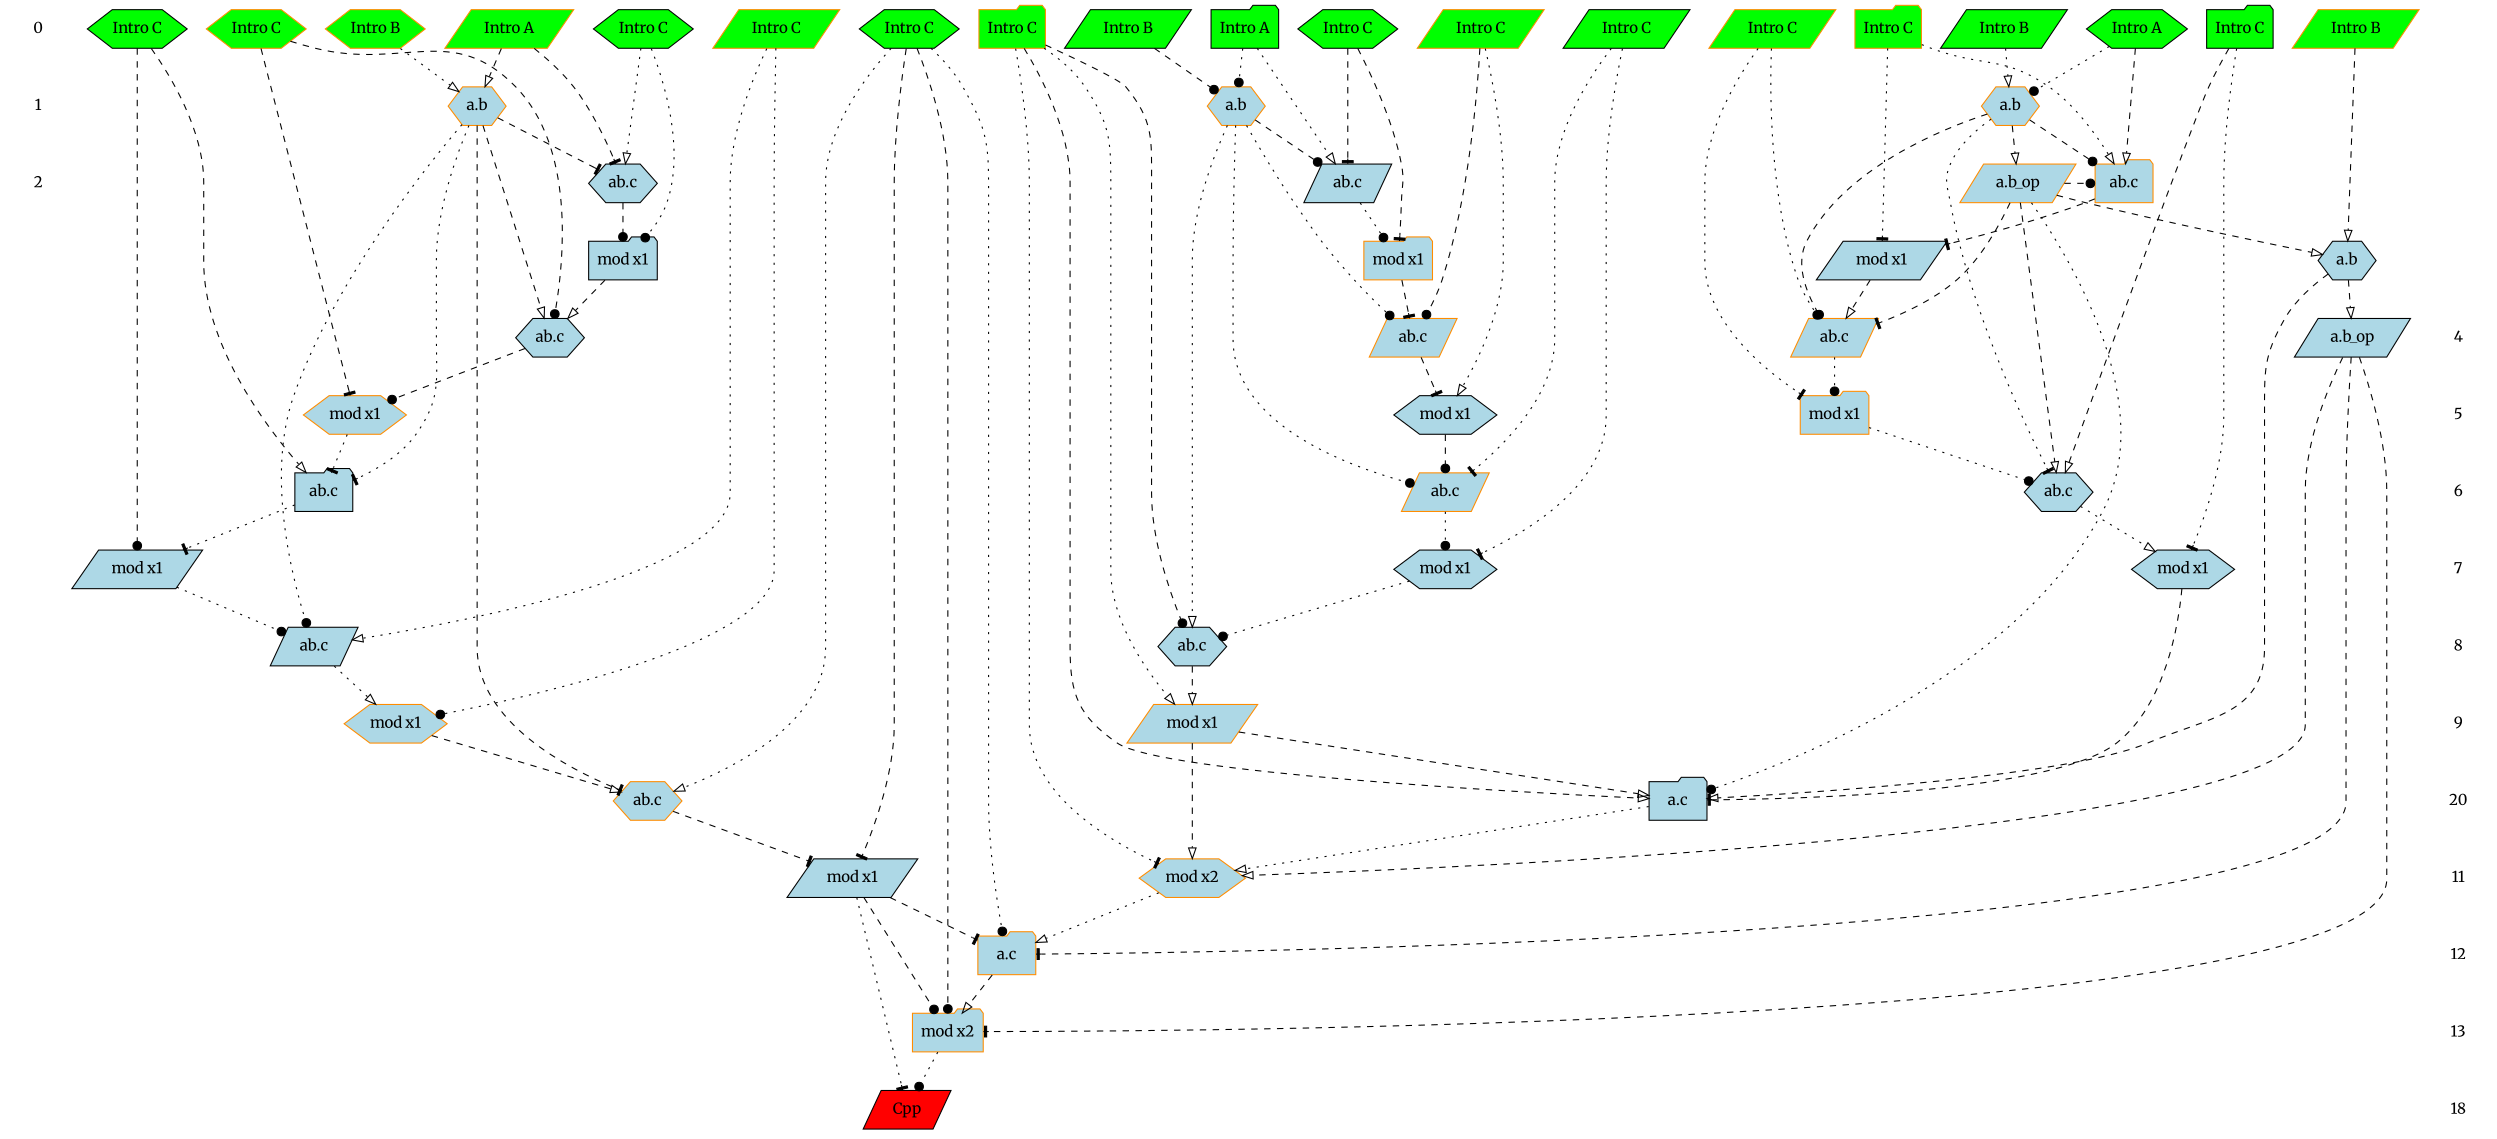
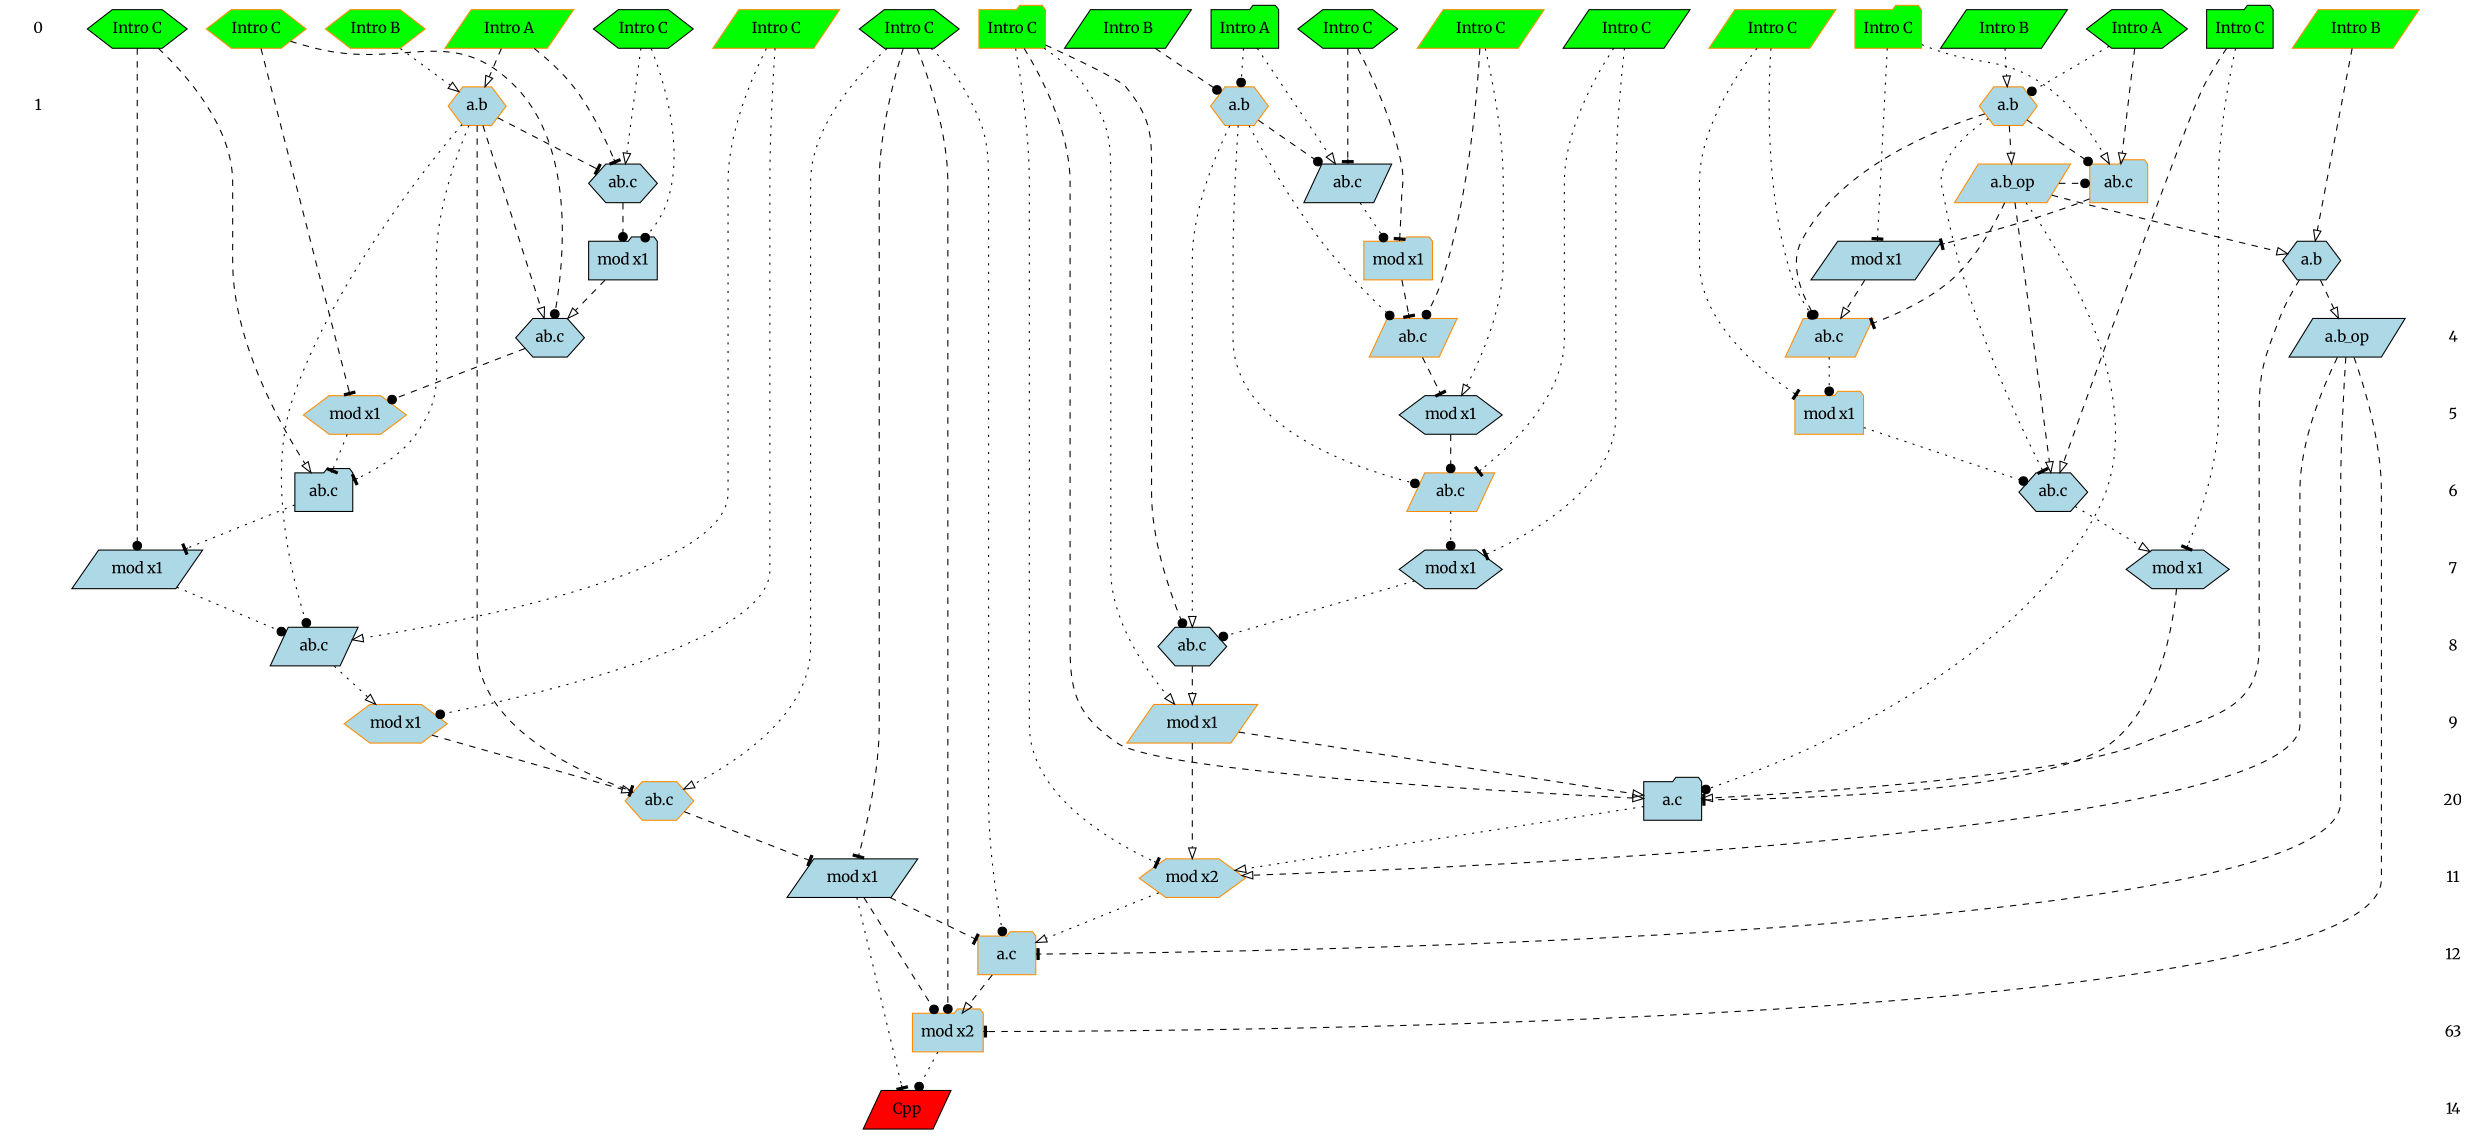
(39, 183) -> none
(2459, 1033) -> (2453, 1033)
(2459, 1110) -> (2453, 1110)
